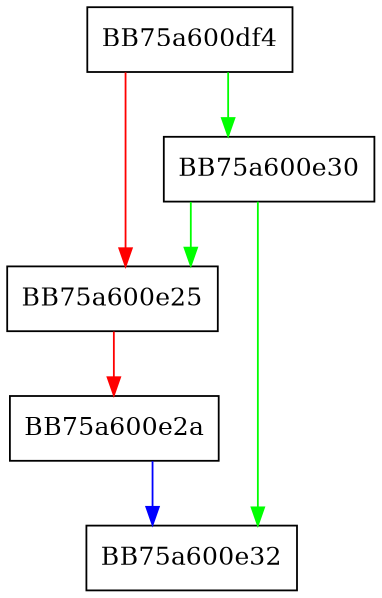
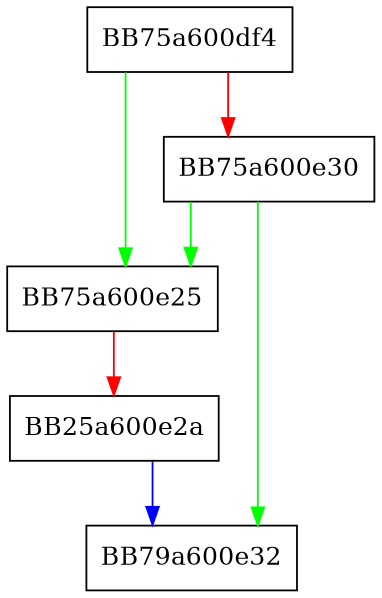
(228, 95) -> (228, 95)
(126, 160) -> (126, 160)
(114, 428) -> (114, 428)
(192, 558) -> (192, 558)
